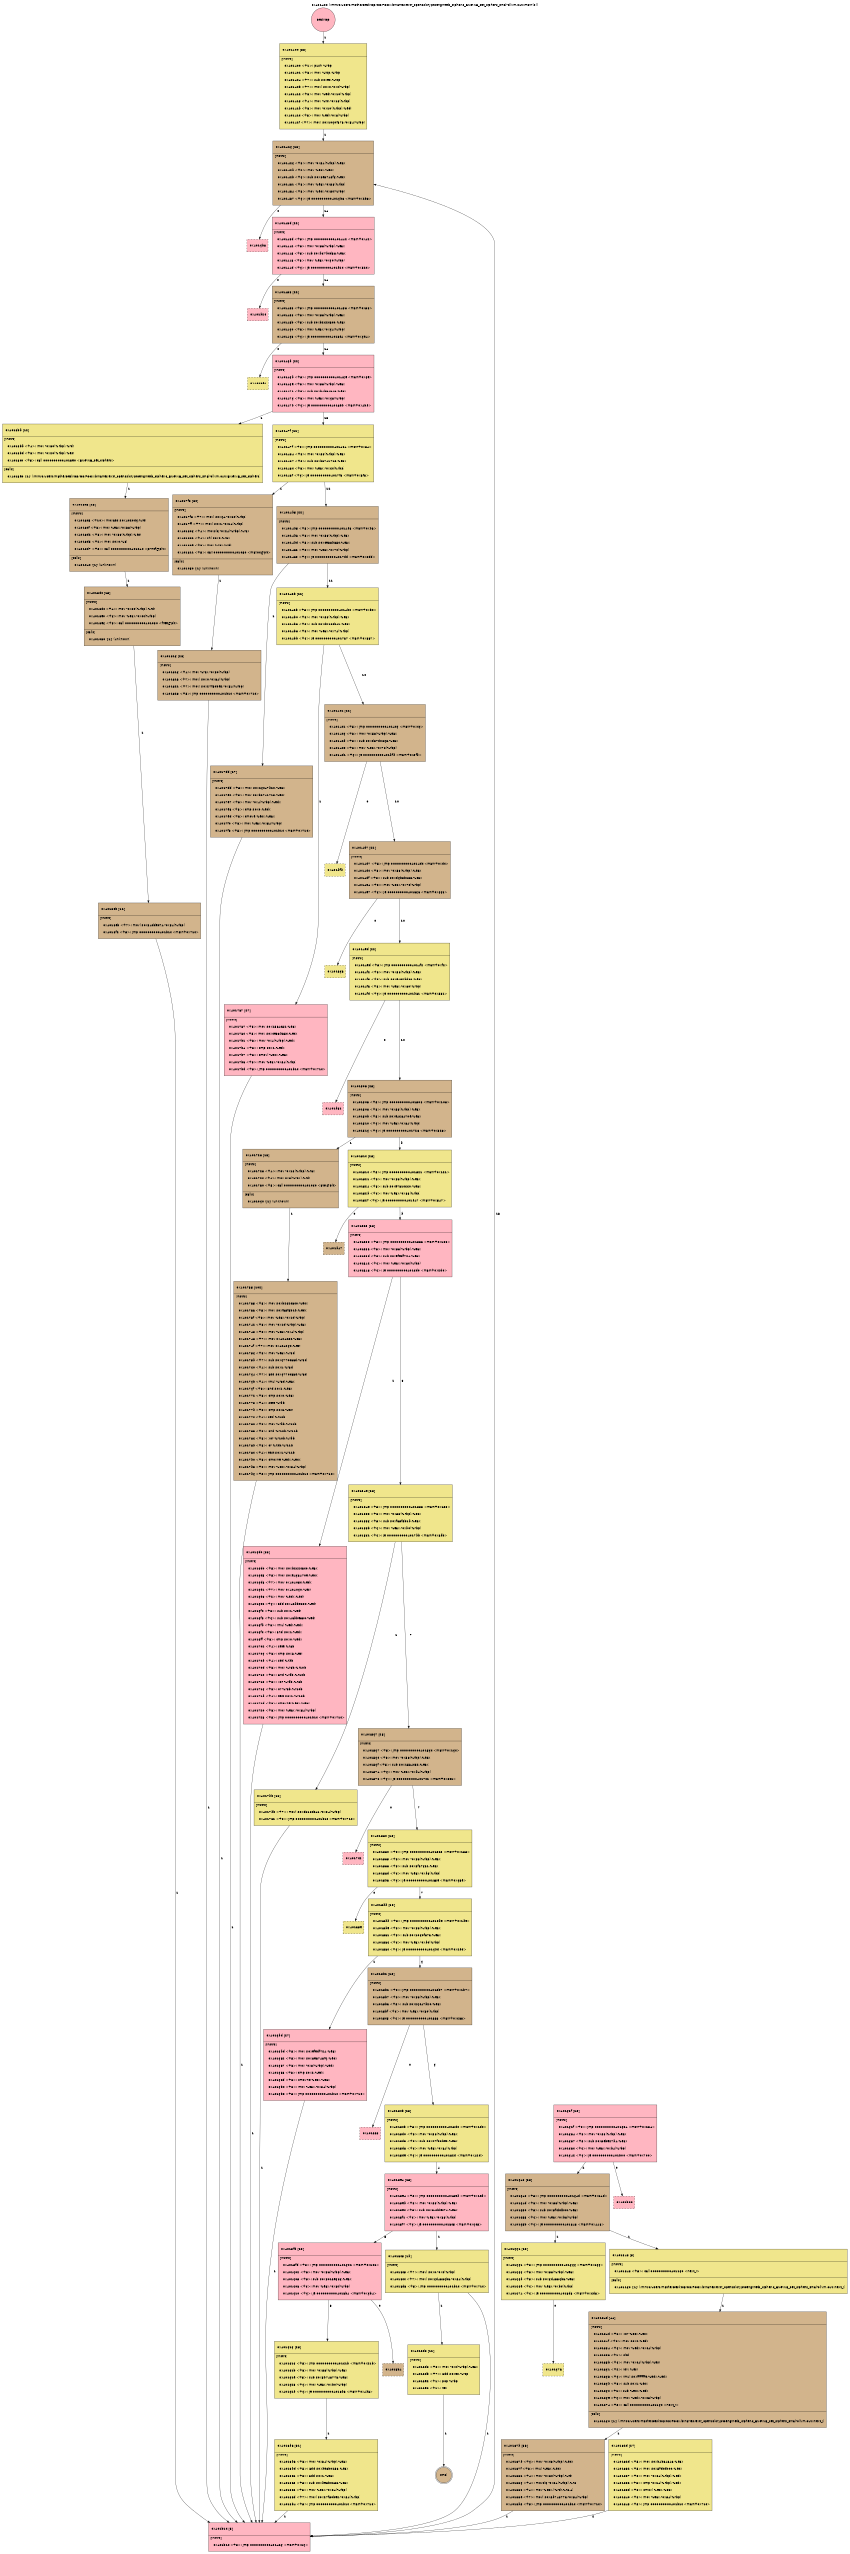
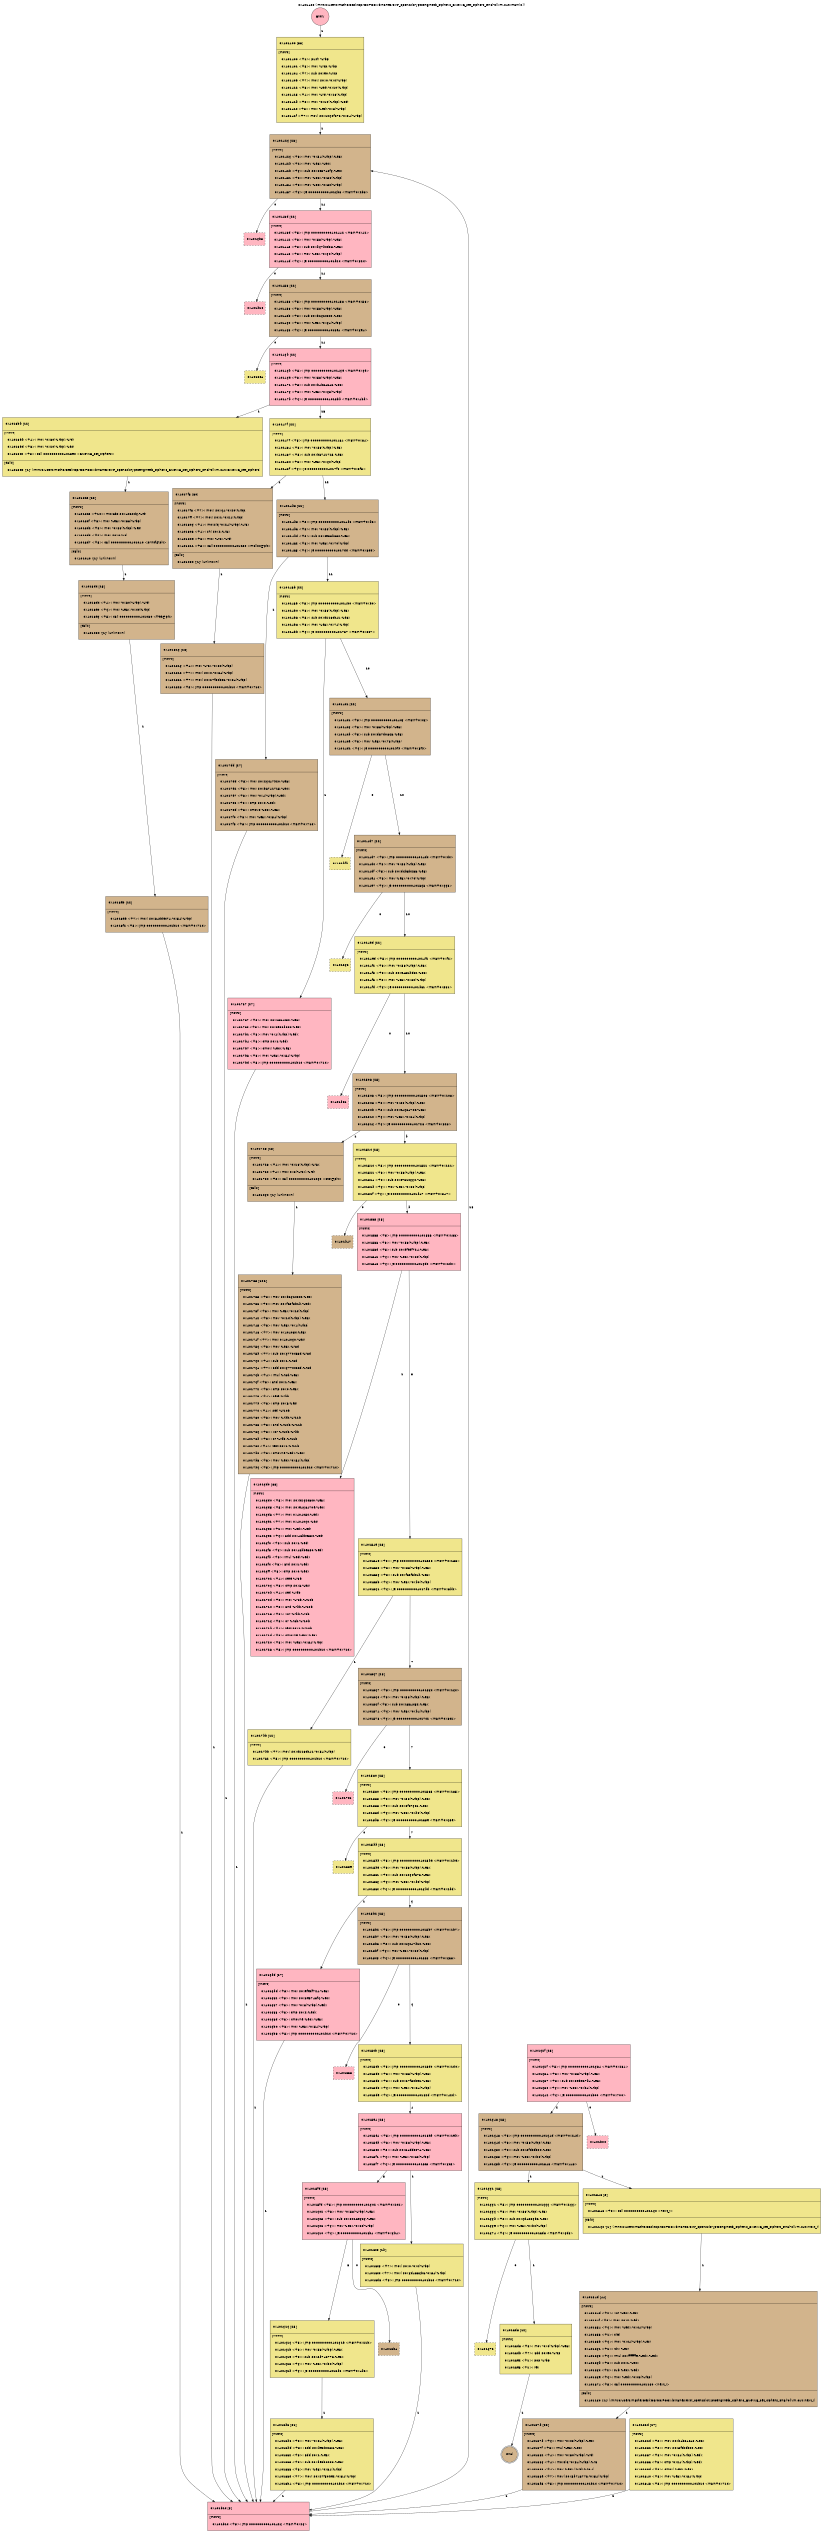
(323, 20) -> (320, 16)
(251, 2122) -> none
(440, 2318) -> (531, 2281)
